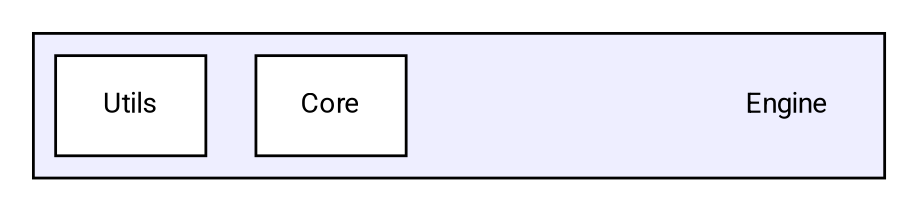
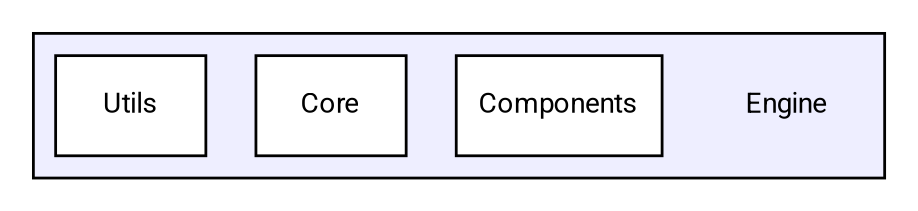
none -> (559, 106)
